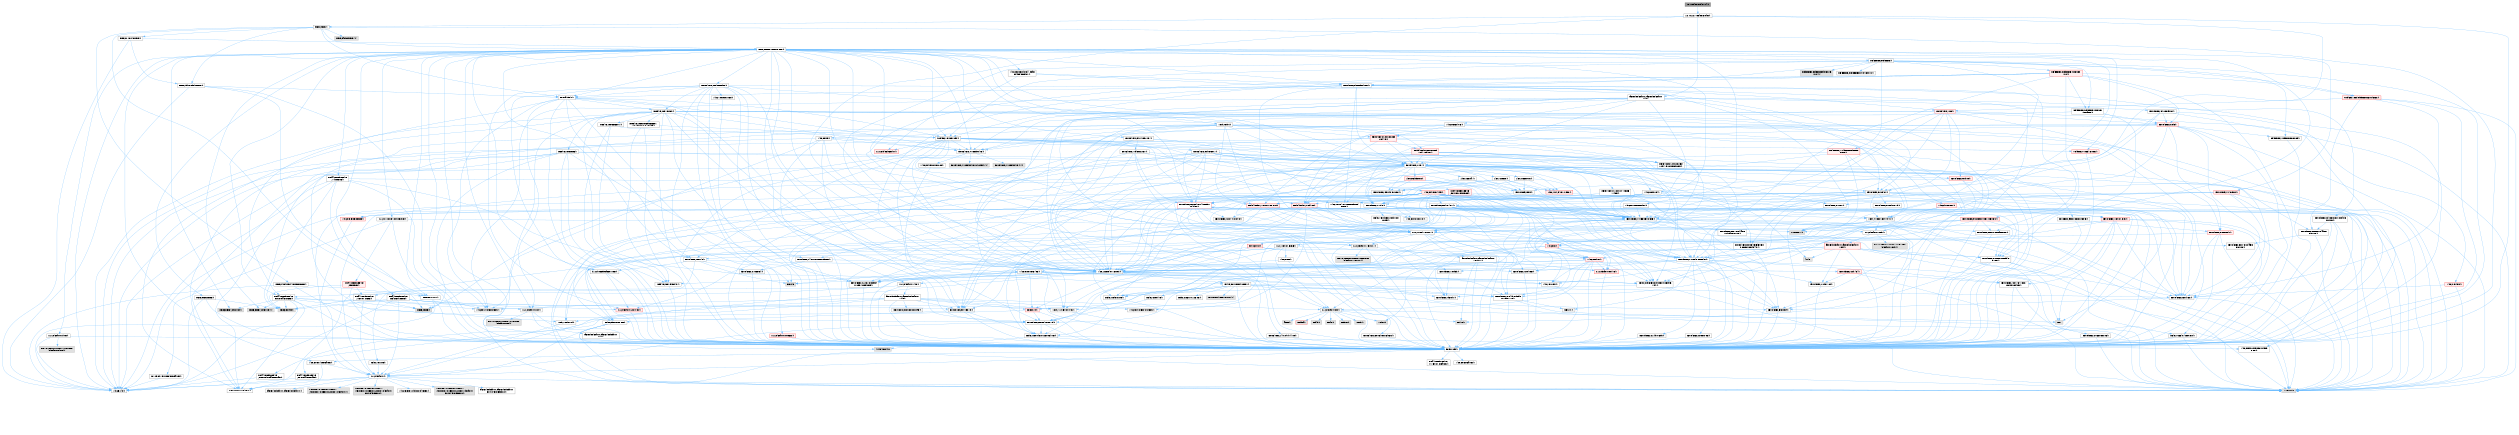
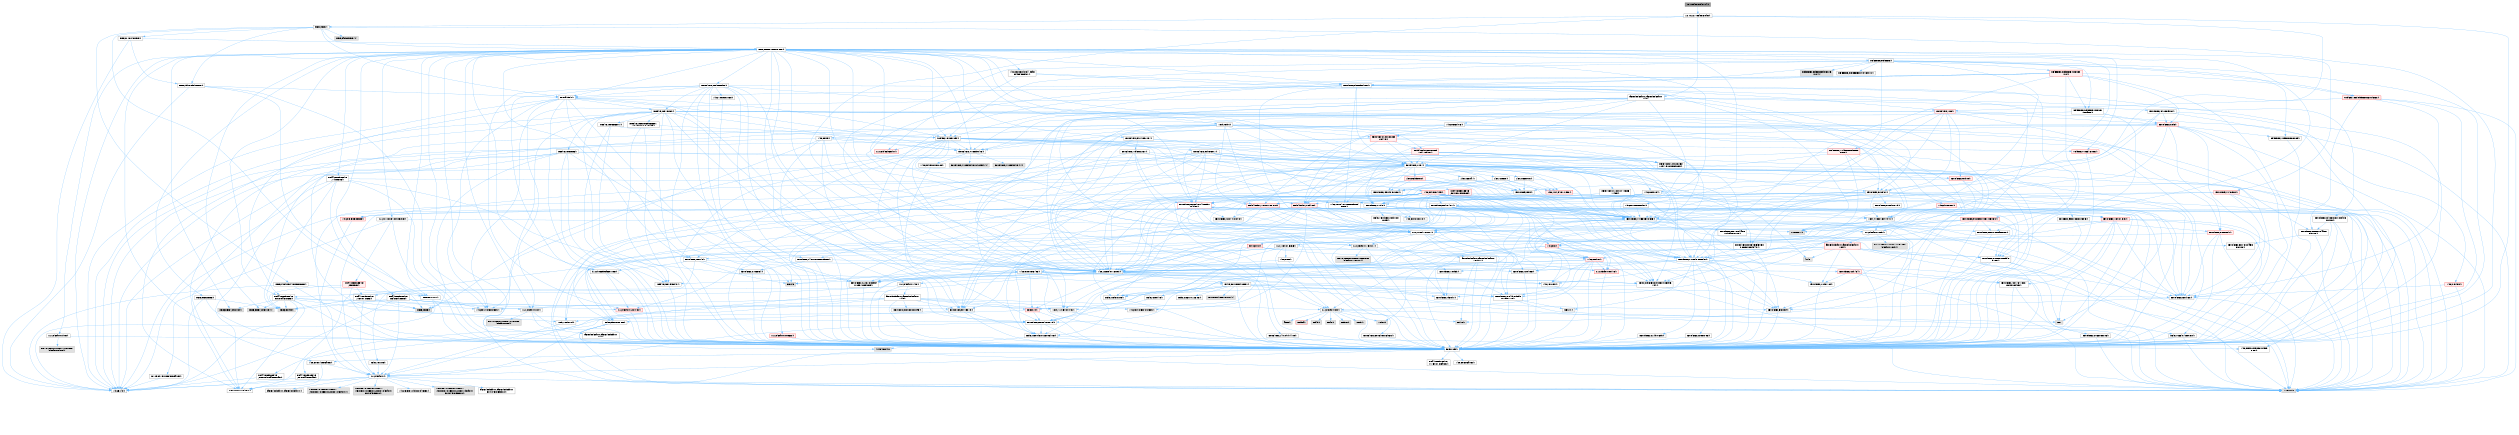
(1835, 206) -> none
(59, 374) -> (240, 156)
